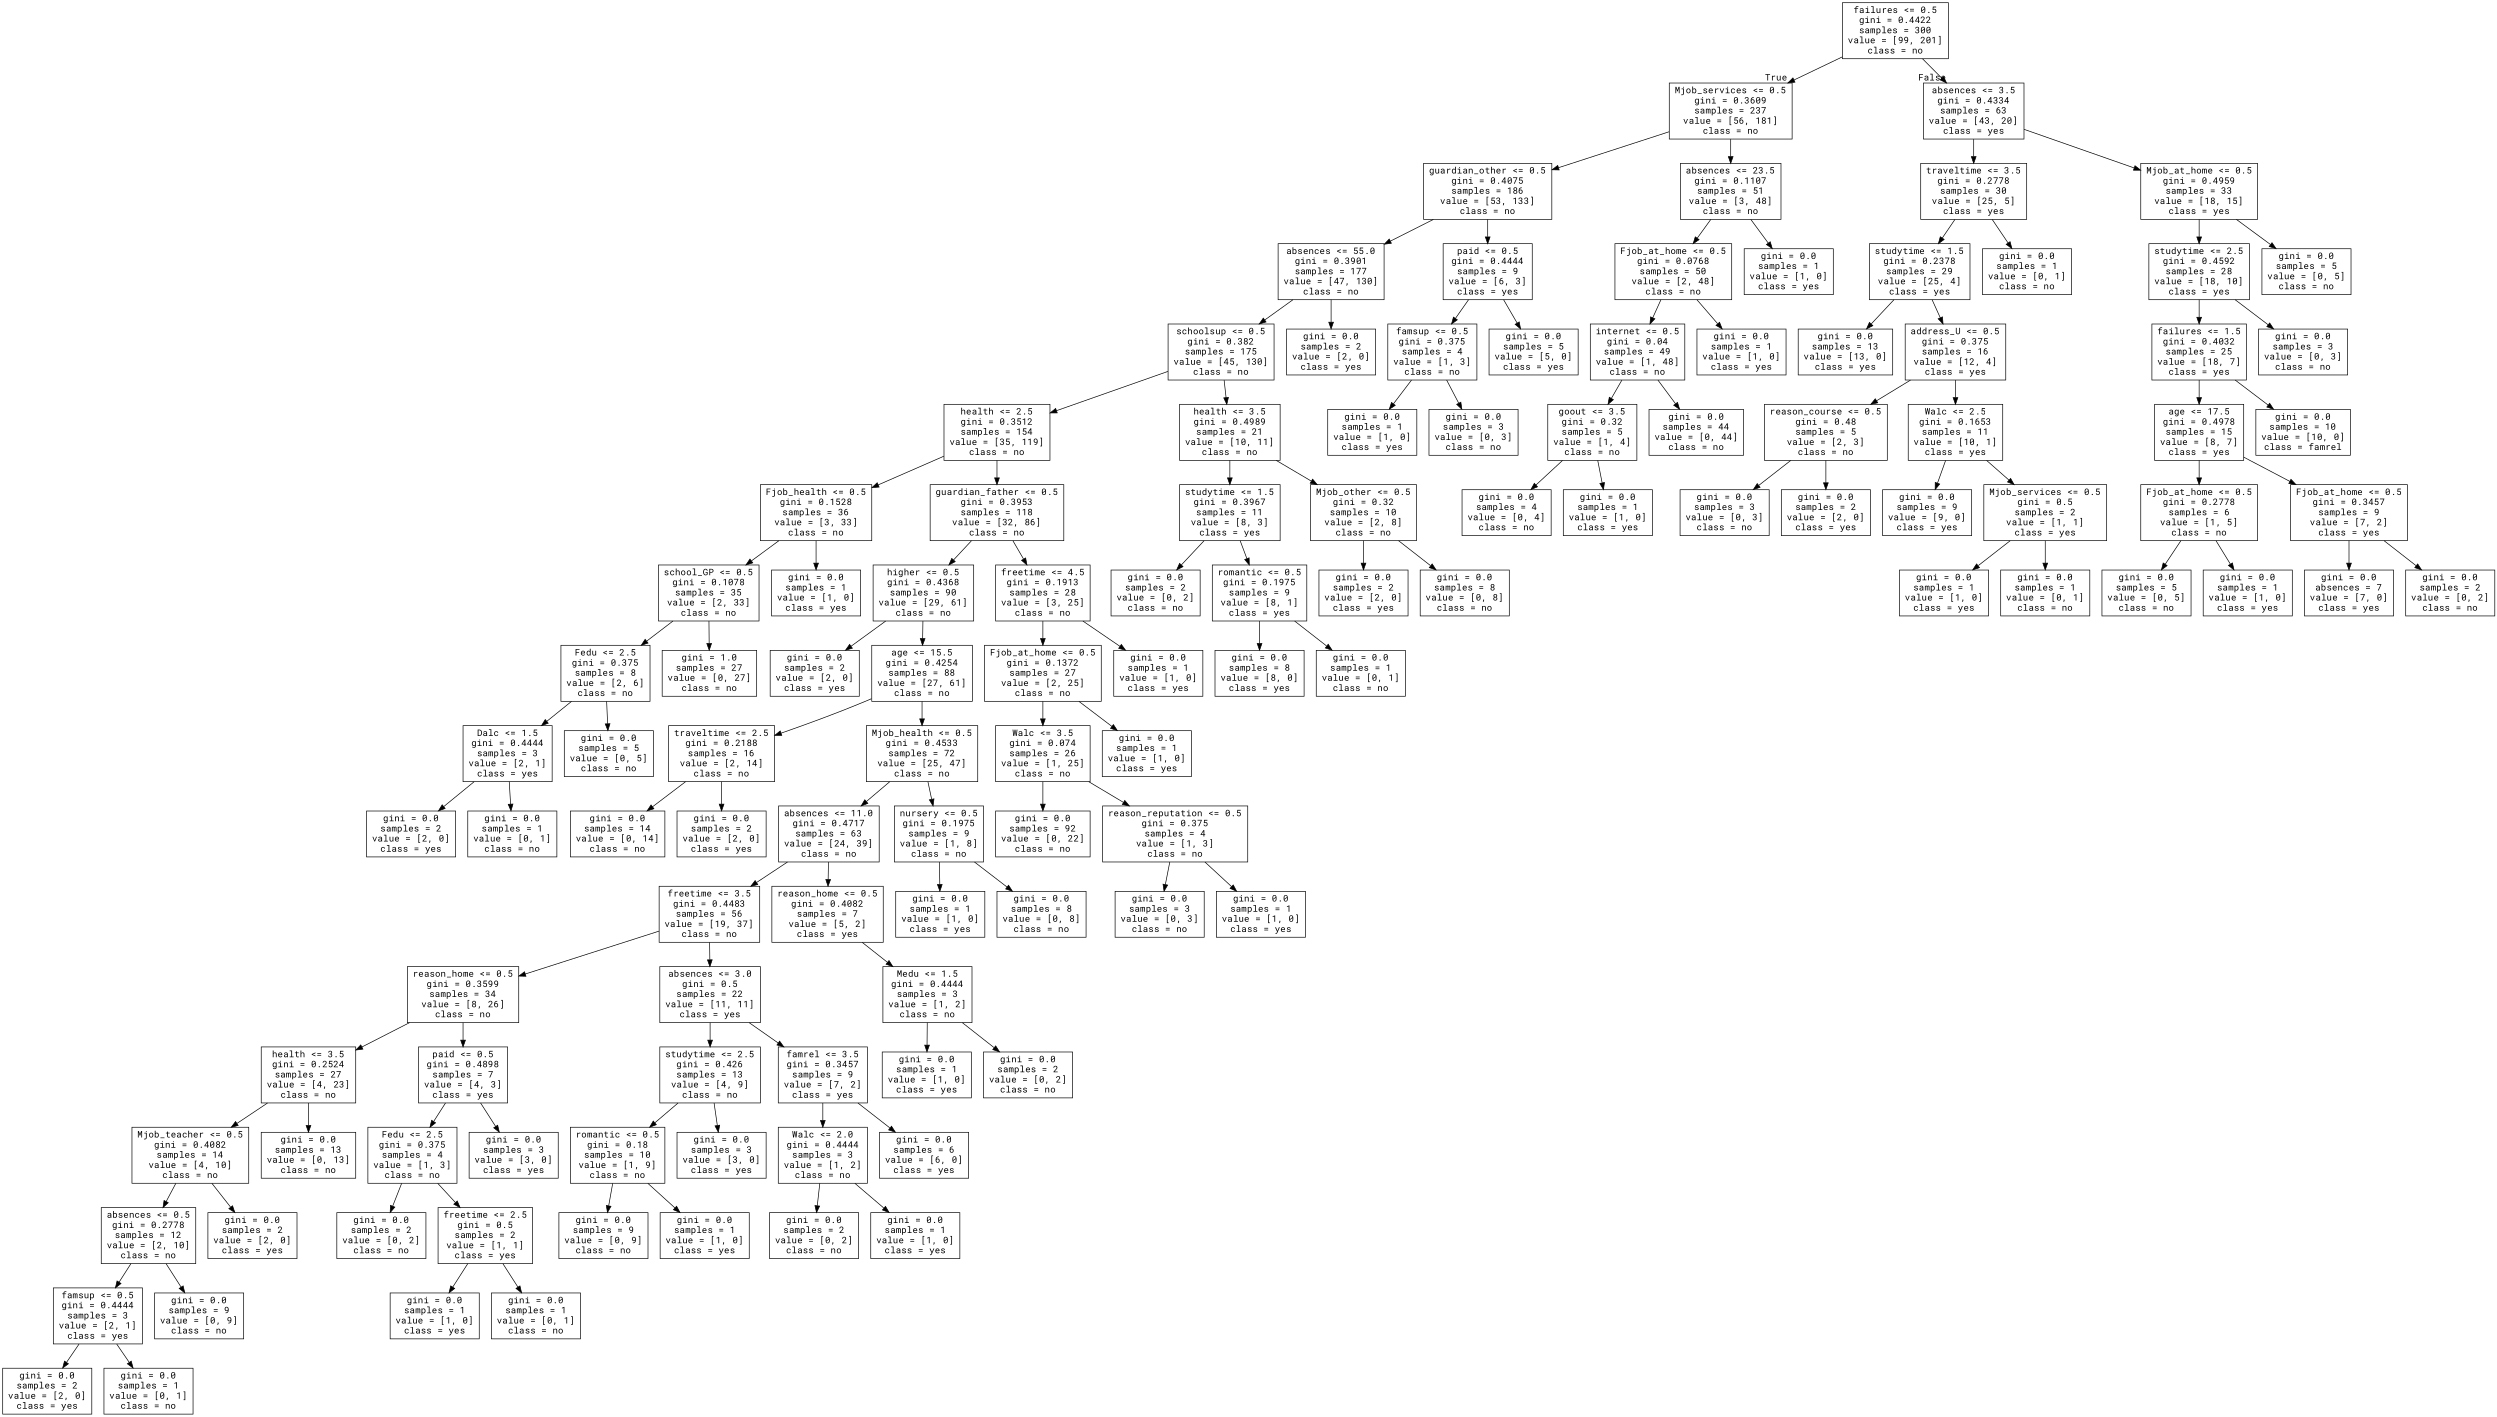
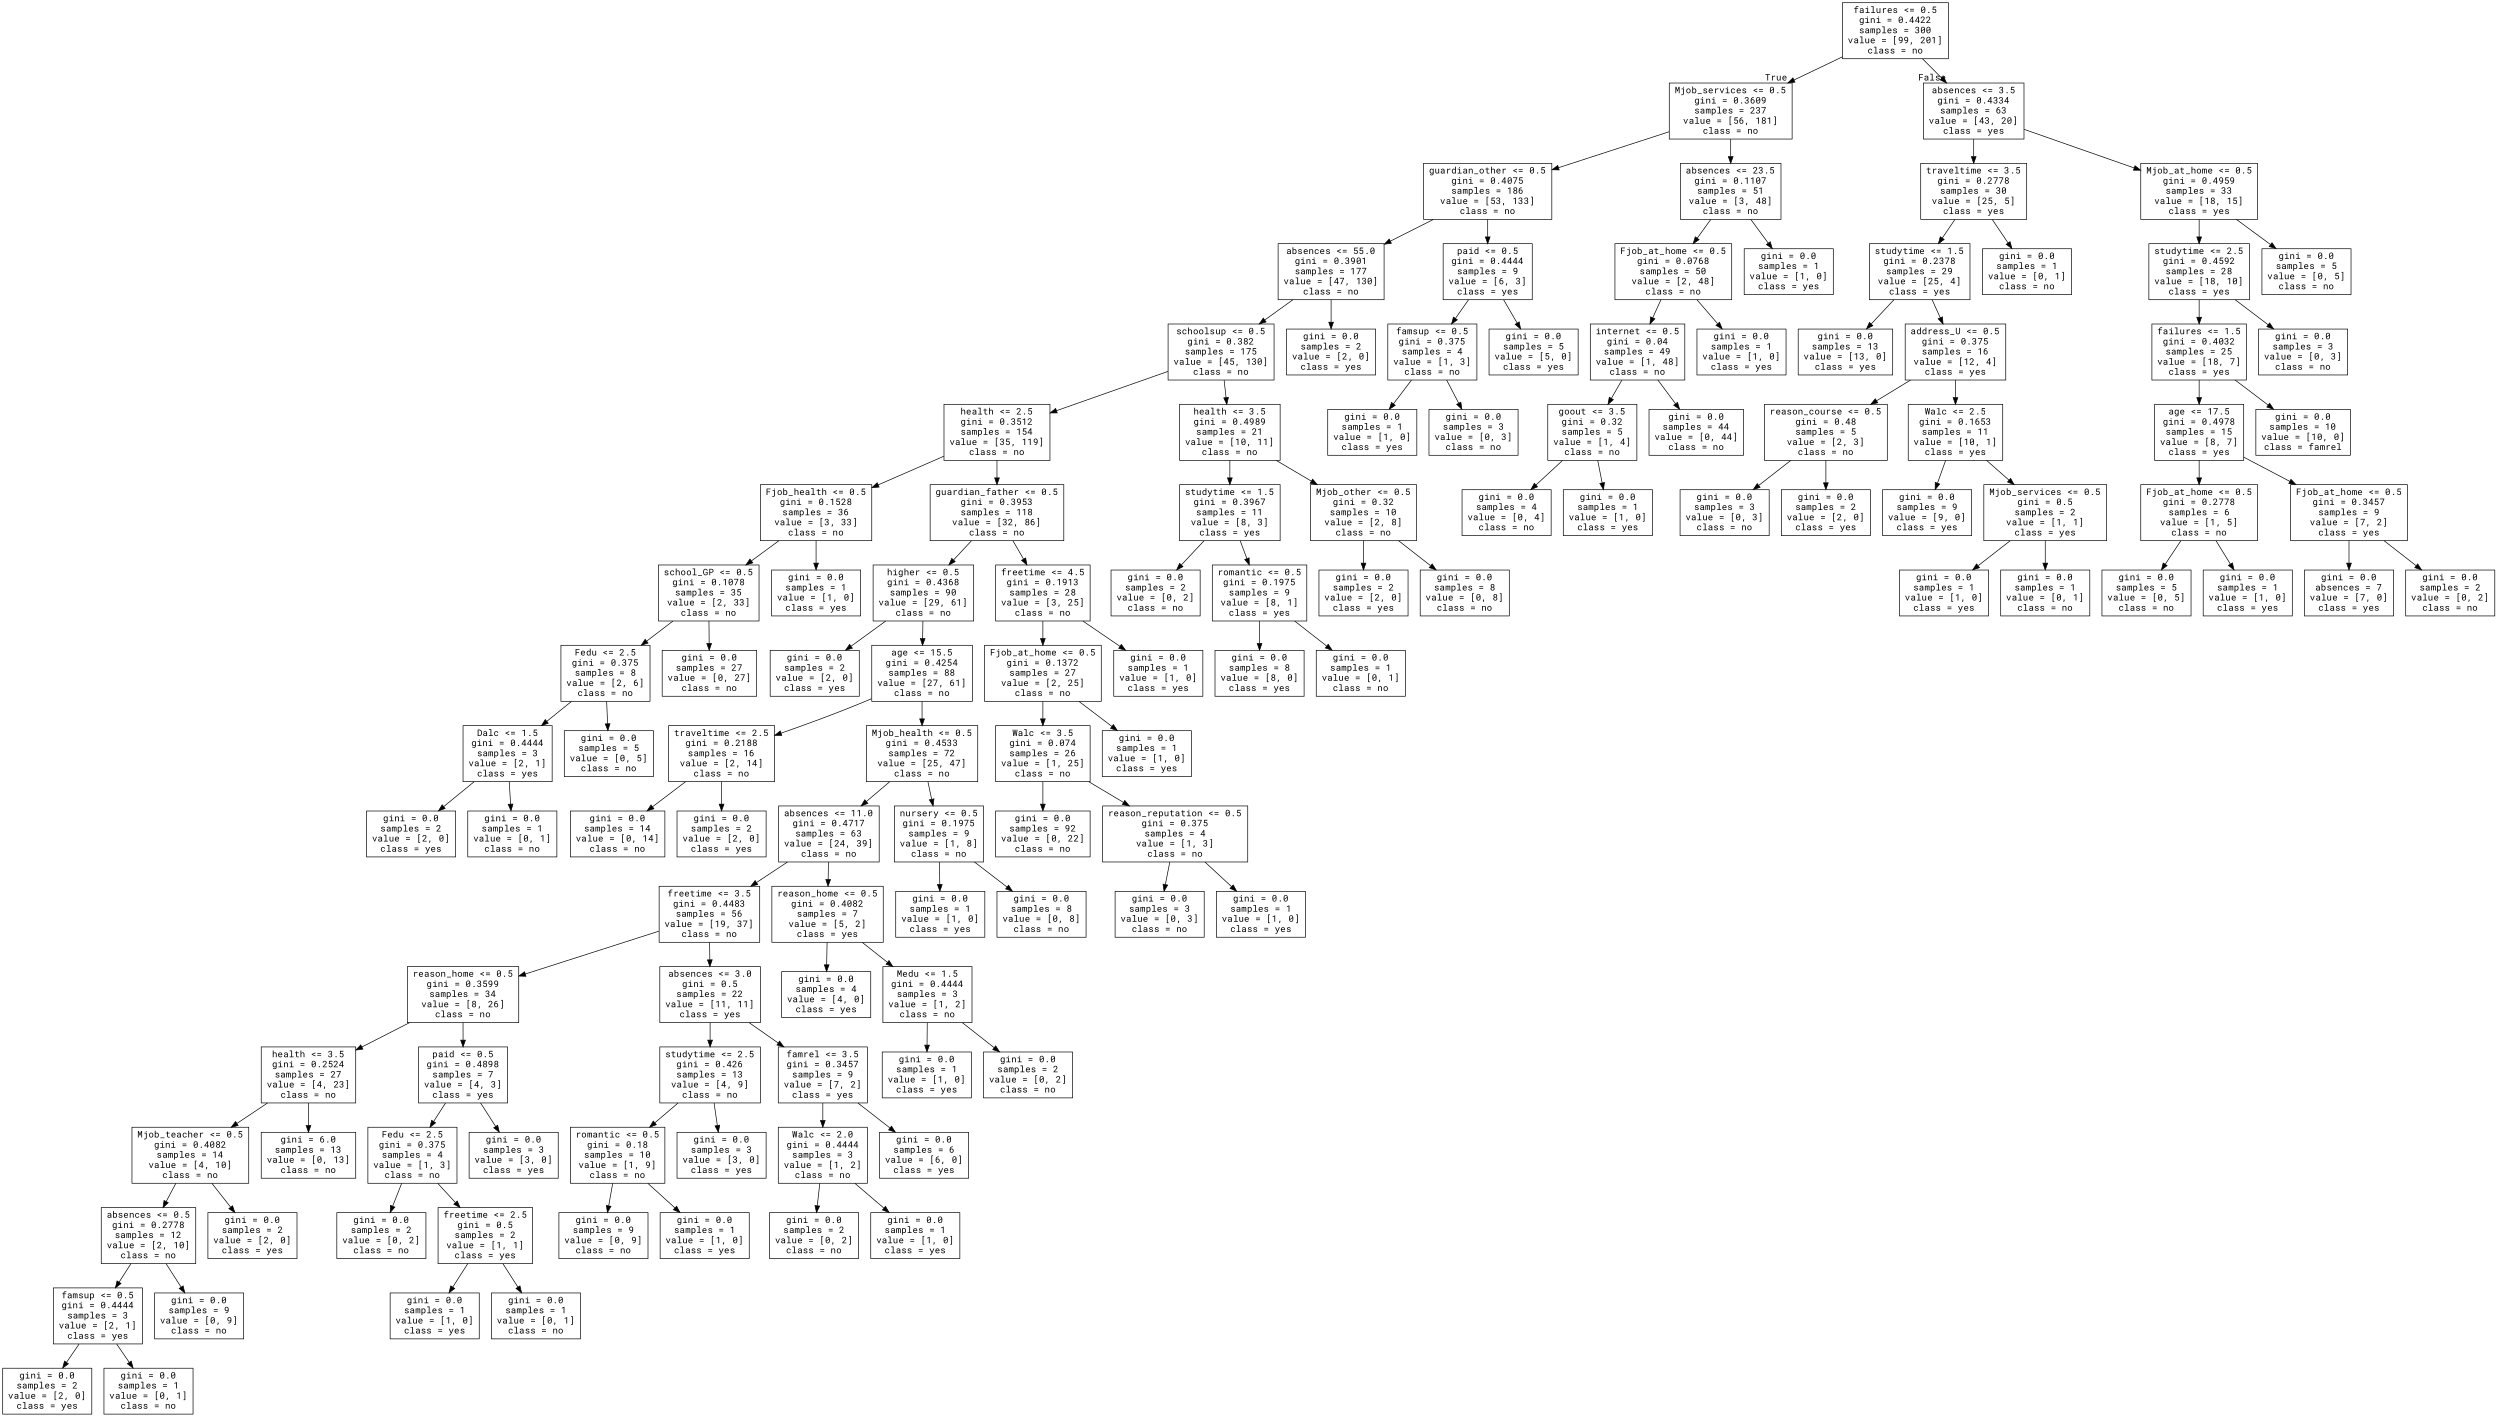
(709, 673) -> (709, 673)
none -> (826, 995)
(308, 1155) -> (308, 1155)
